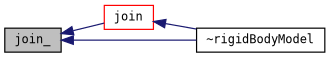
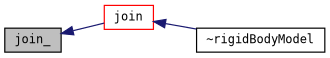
(135, 40) -> none
